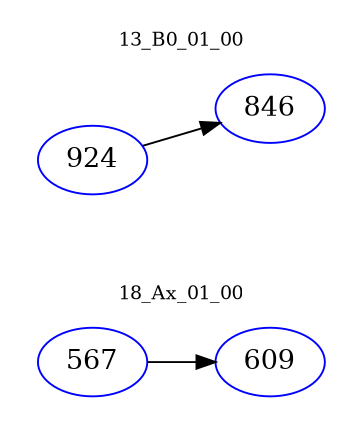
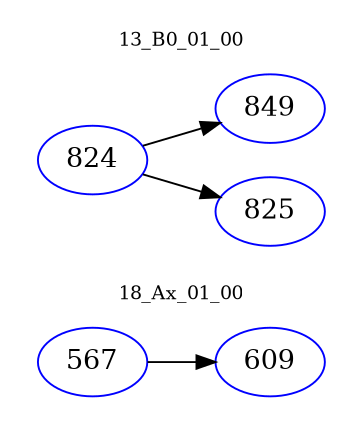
(270, 109) -> (270, 109)
(93, 160) -> (93, 160)
none -> (270, 212)
